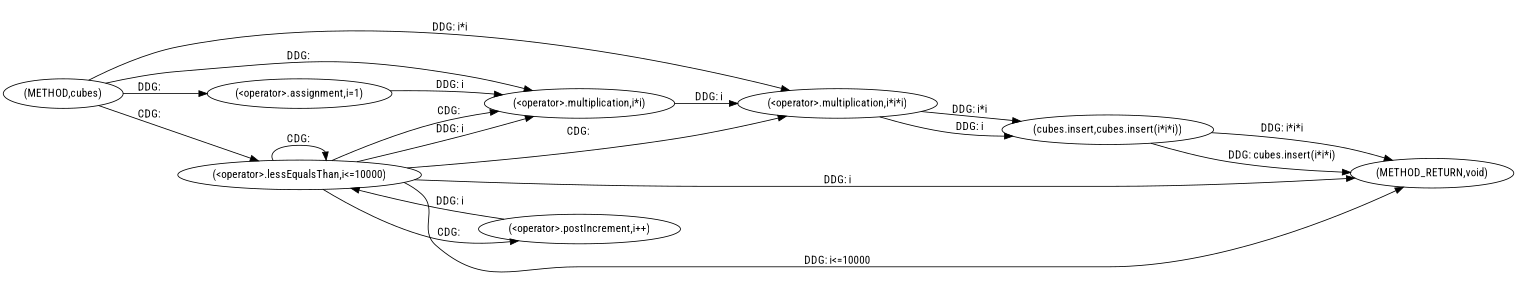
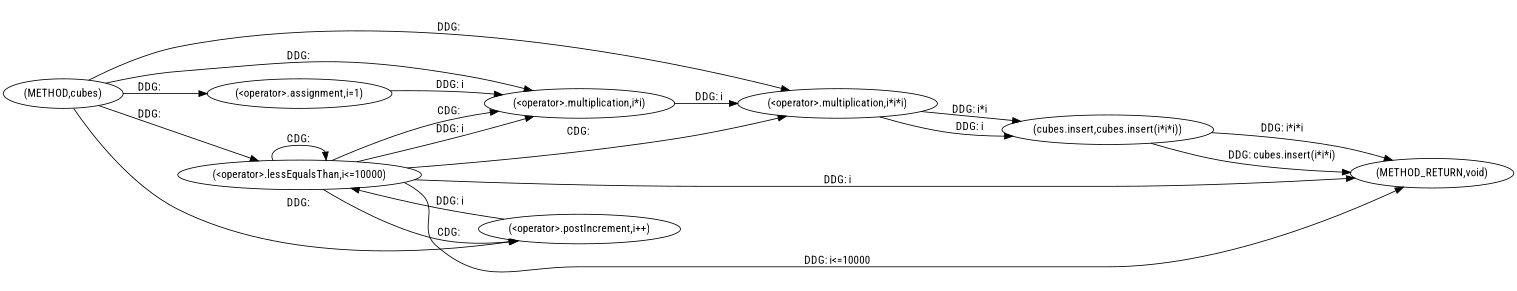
(450, 28) -> (450, 28)
(150, 115) -> (150, 115)
none -> (268, 239)
